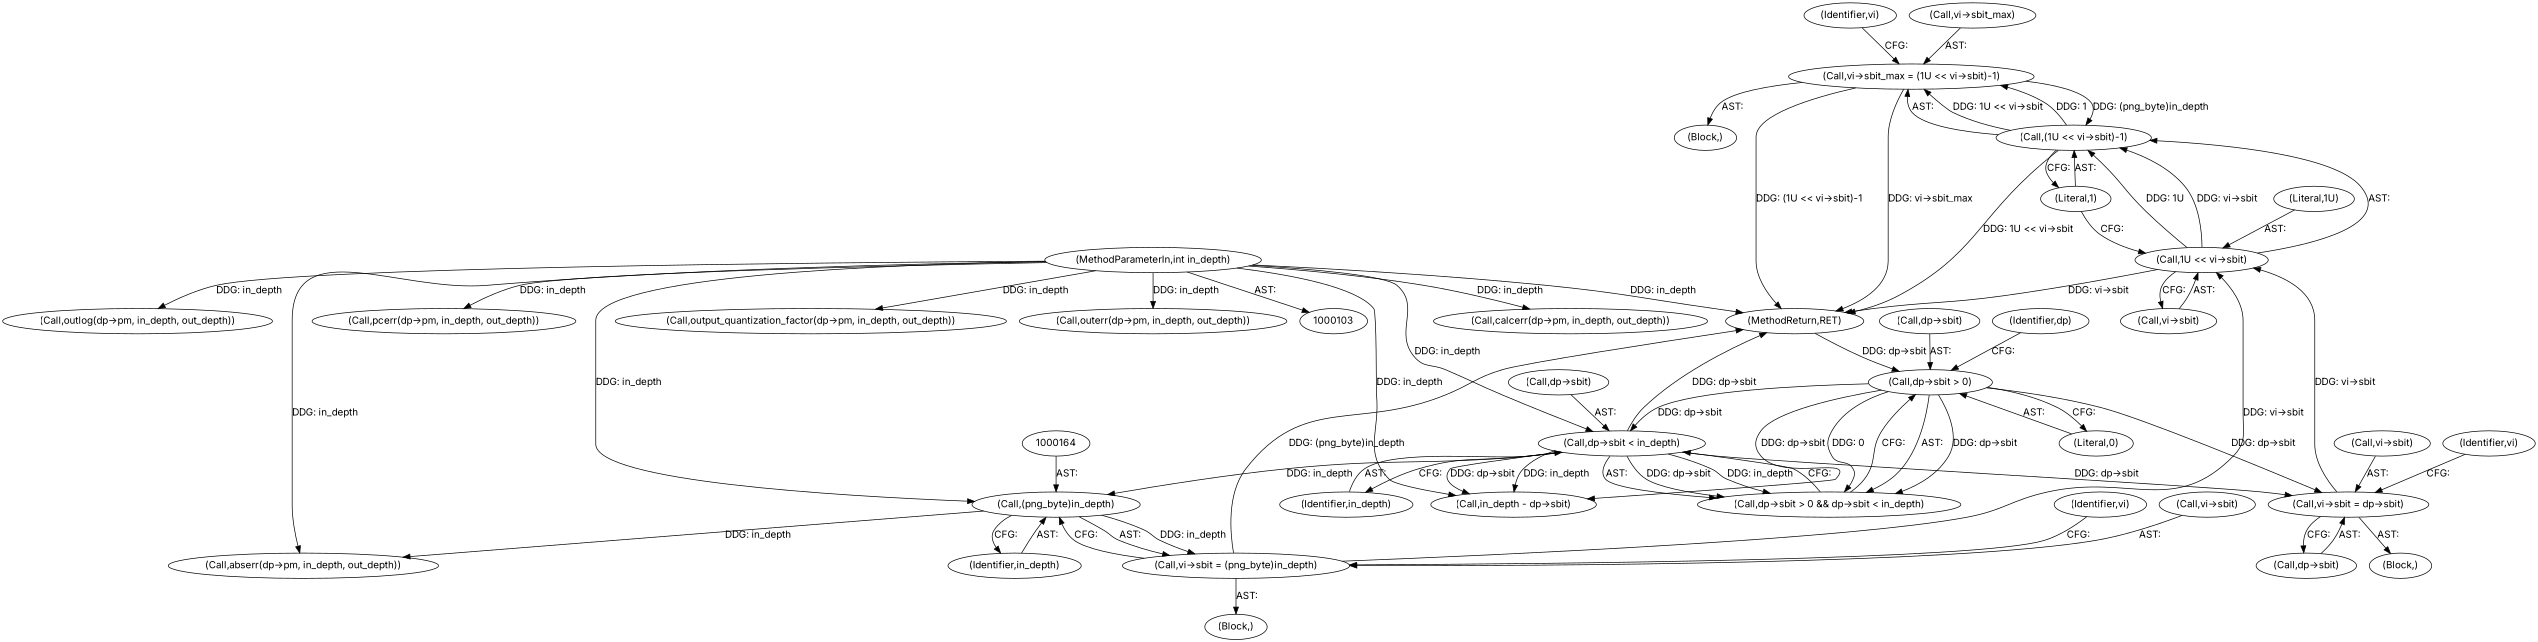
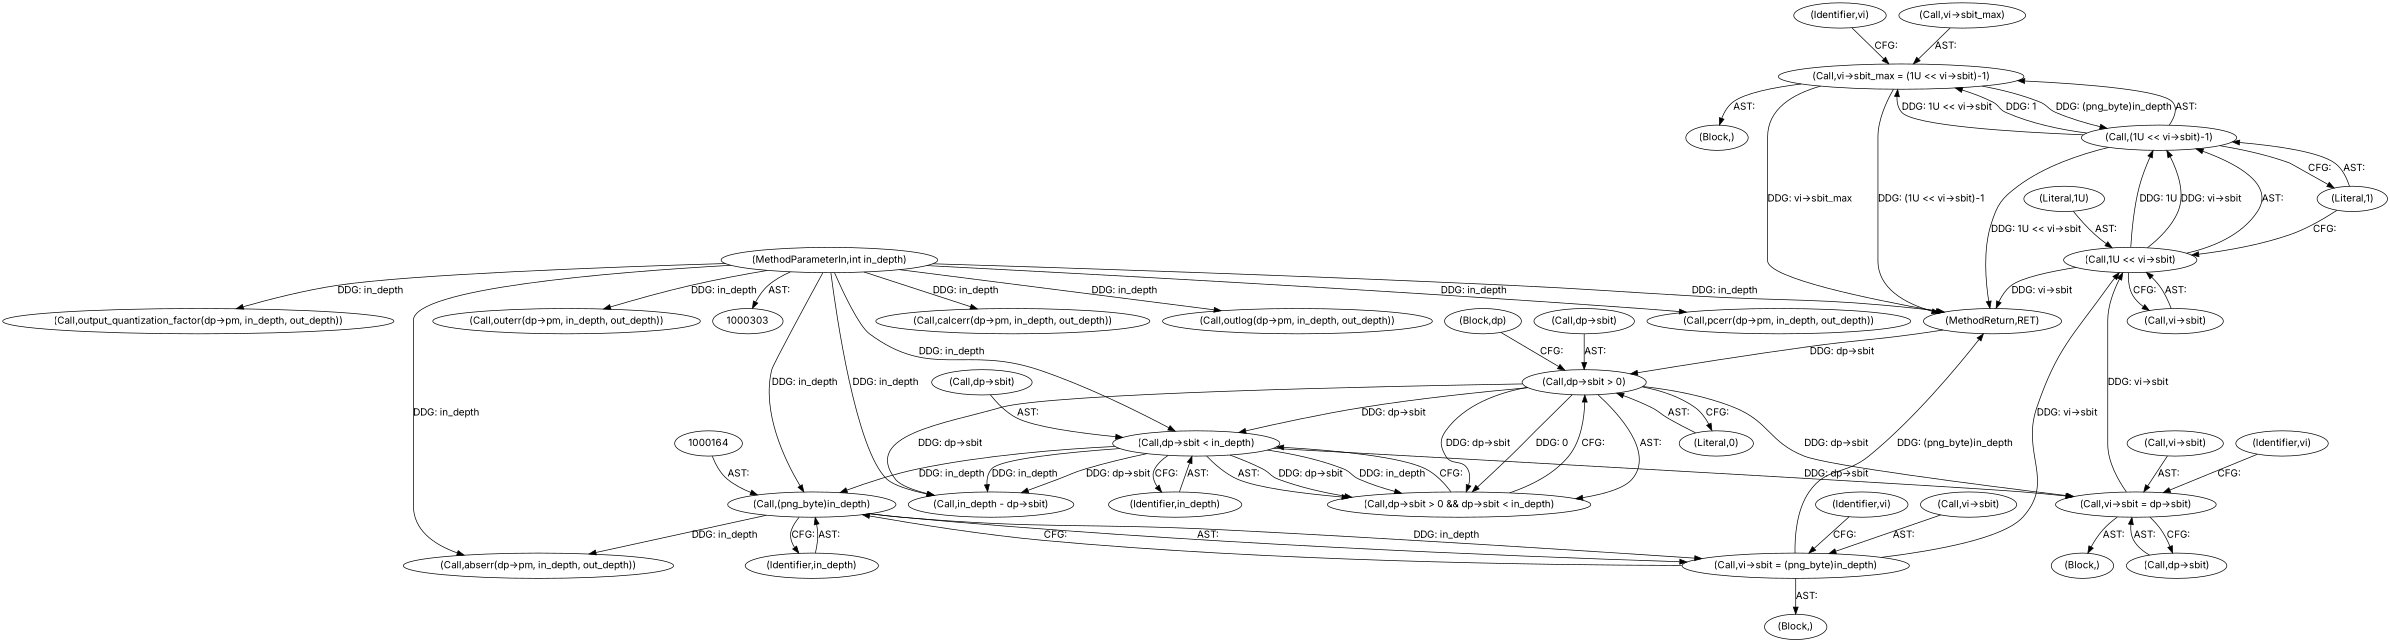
(1334, 321) -> (748, 321)
(2041, 321) -> (1483, 321)
(1687, 374) -> none
